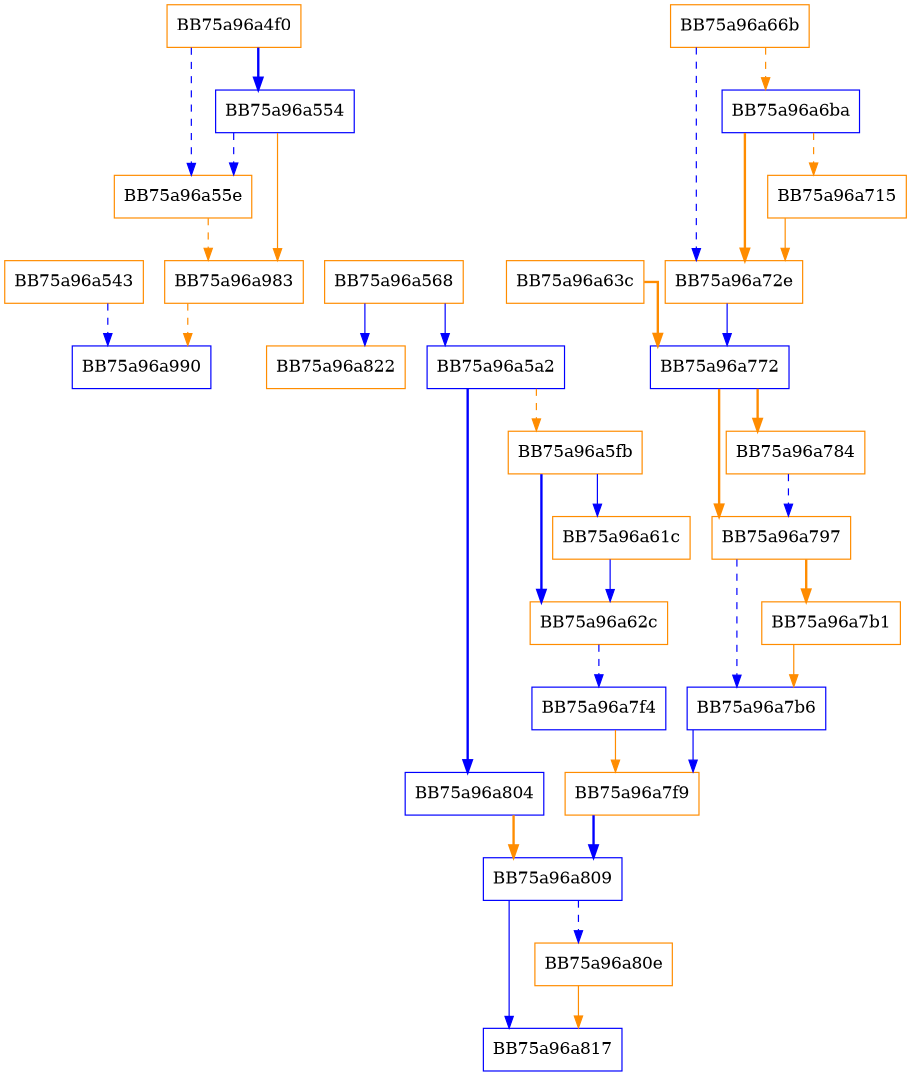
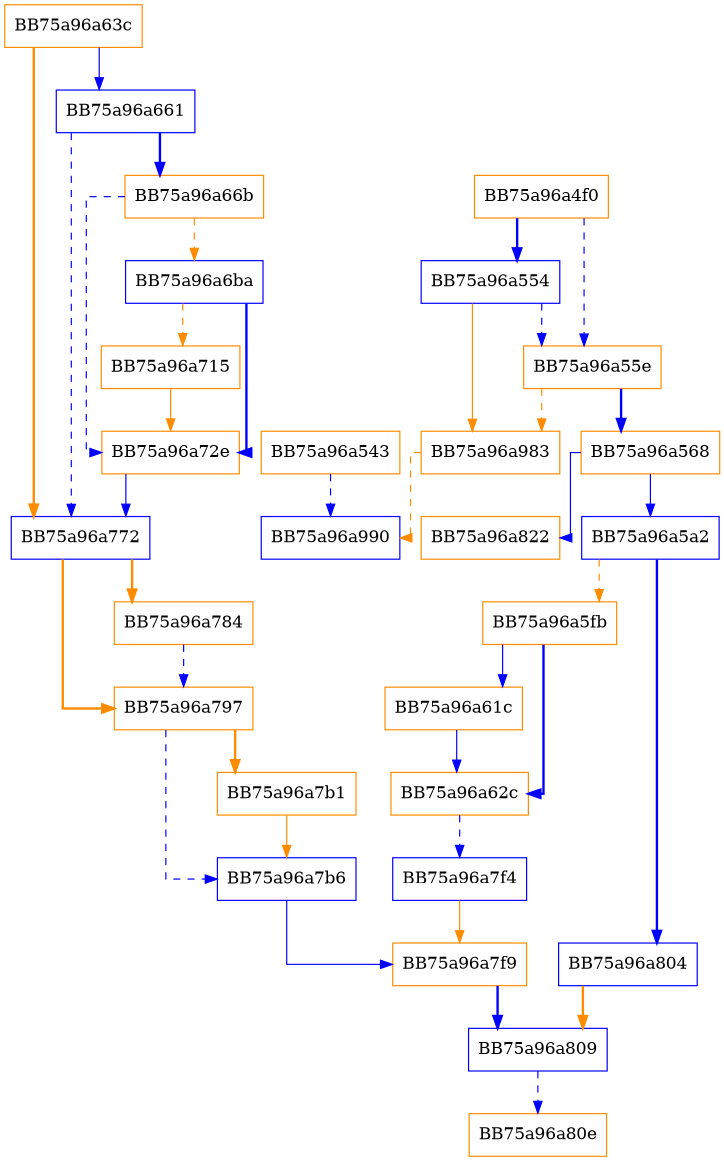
none -> (126, 111)
(745, 191) -> (246, 378)
none -> (621, 404)
(553, 1050) -> none
